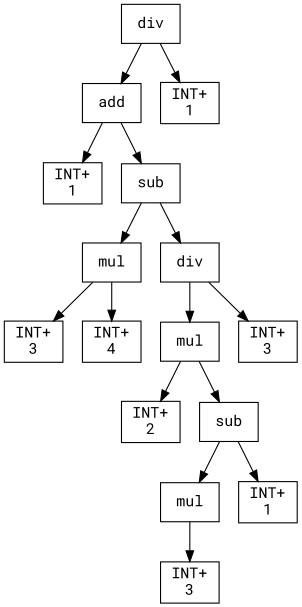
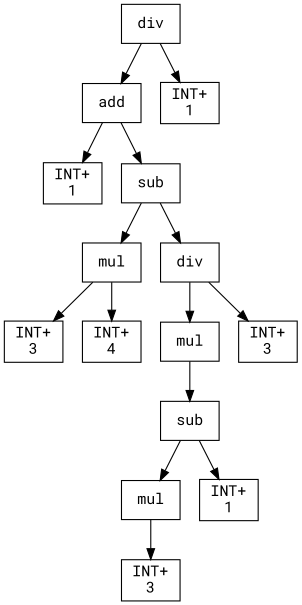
(151, 422) -> none
